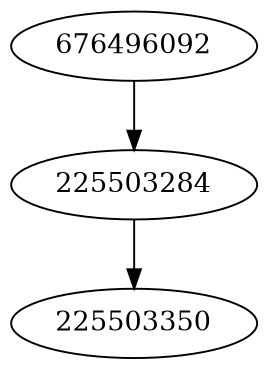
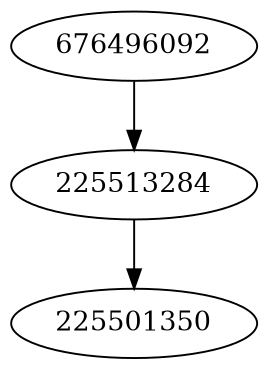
(134, 185) -> (134, 185)
(134, 323) -> (134, 323)
